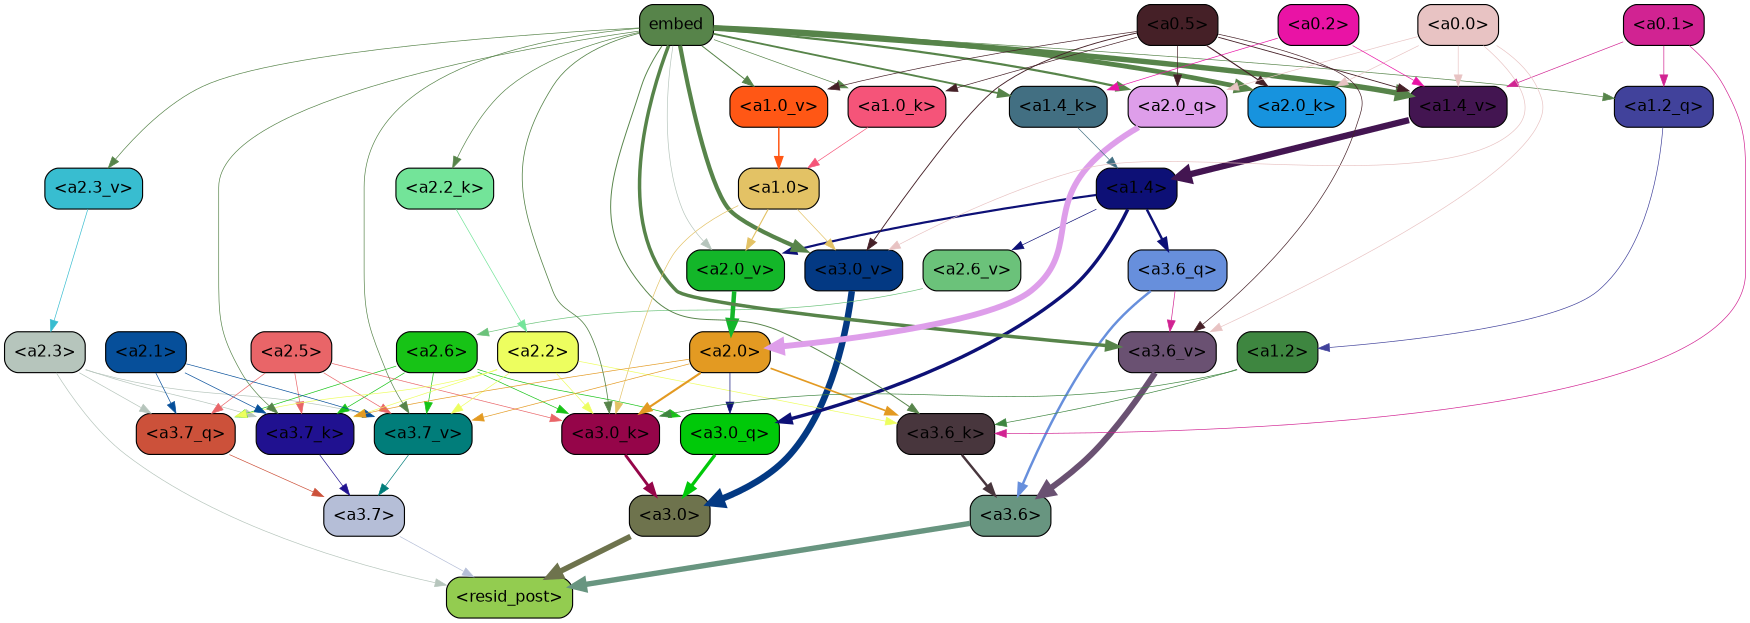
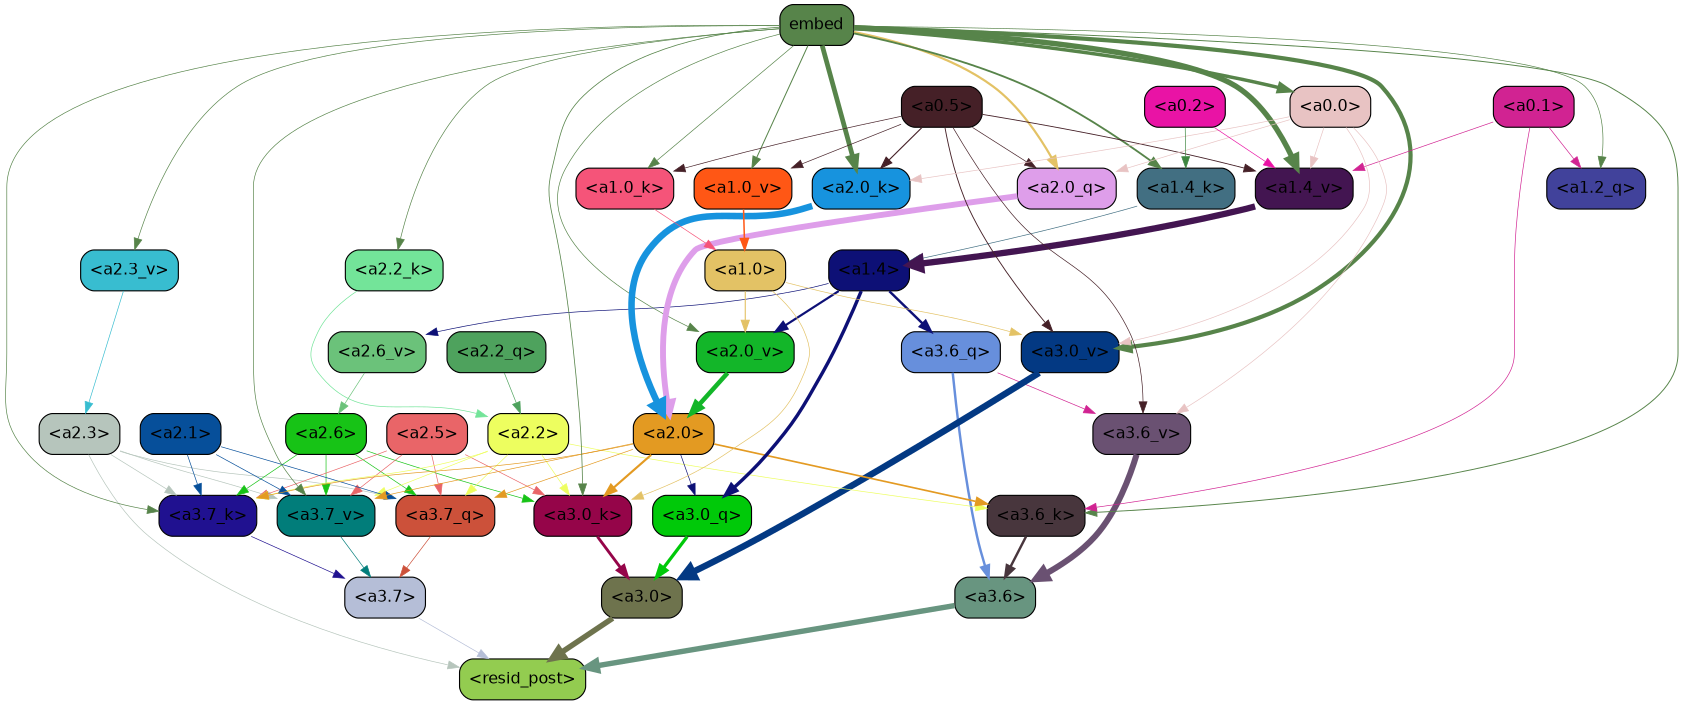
(916, 51) -> (974, 74)
(1230, 52) -> (1185, 142)
(669, 147) -> (576, 153)
none -> (654, 245)
(711, 300) -> (1067, 50)
none -> (496, 352)
(1278, 352) -> none
(558, 390) -> none
none -> (569, 471)
